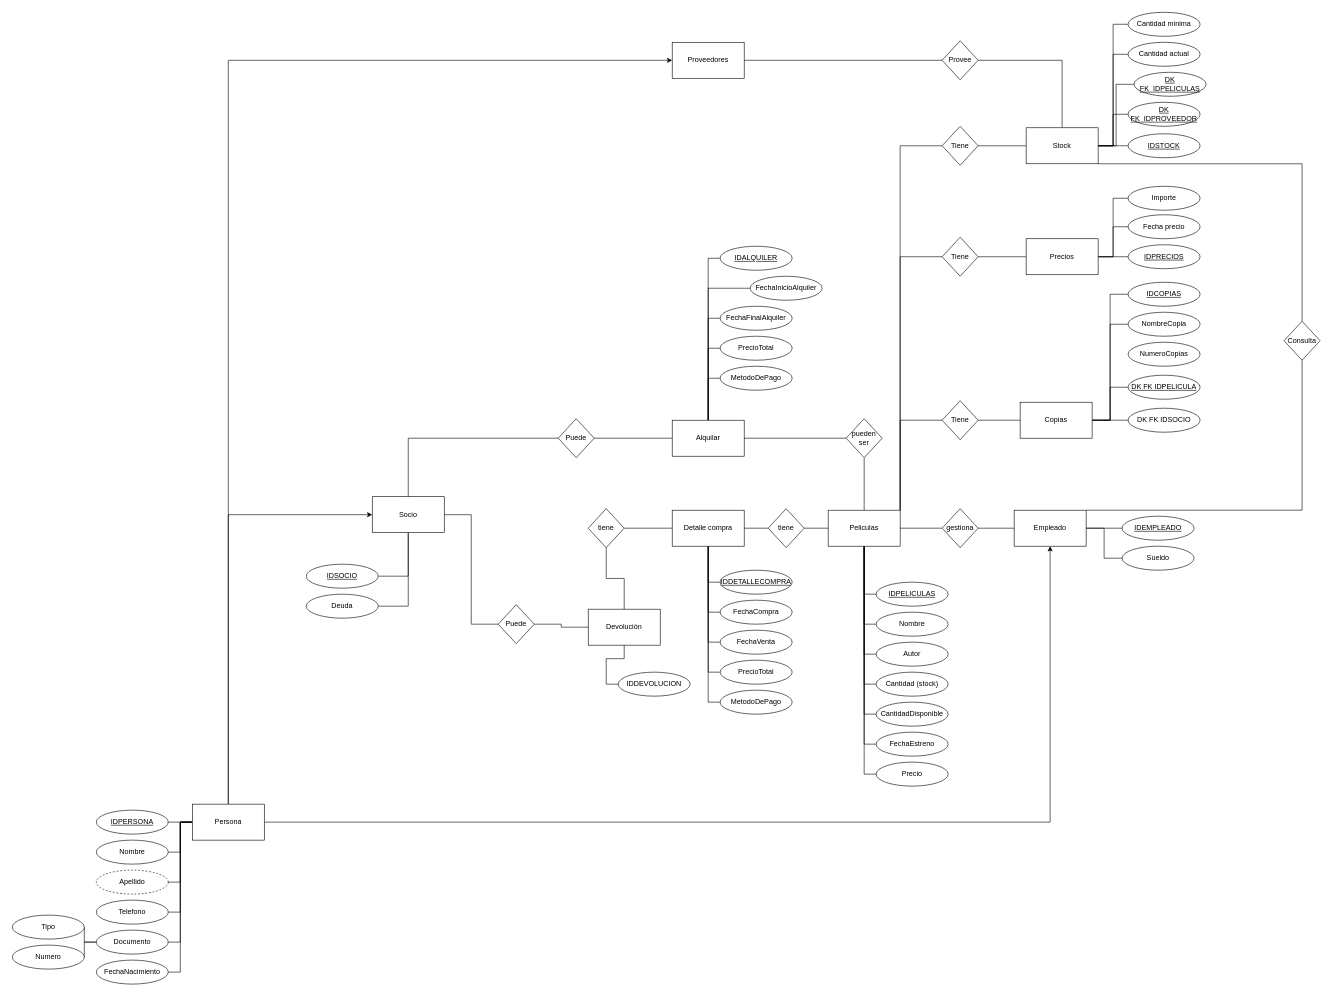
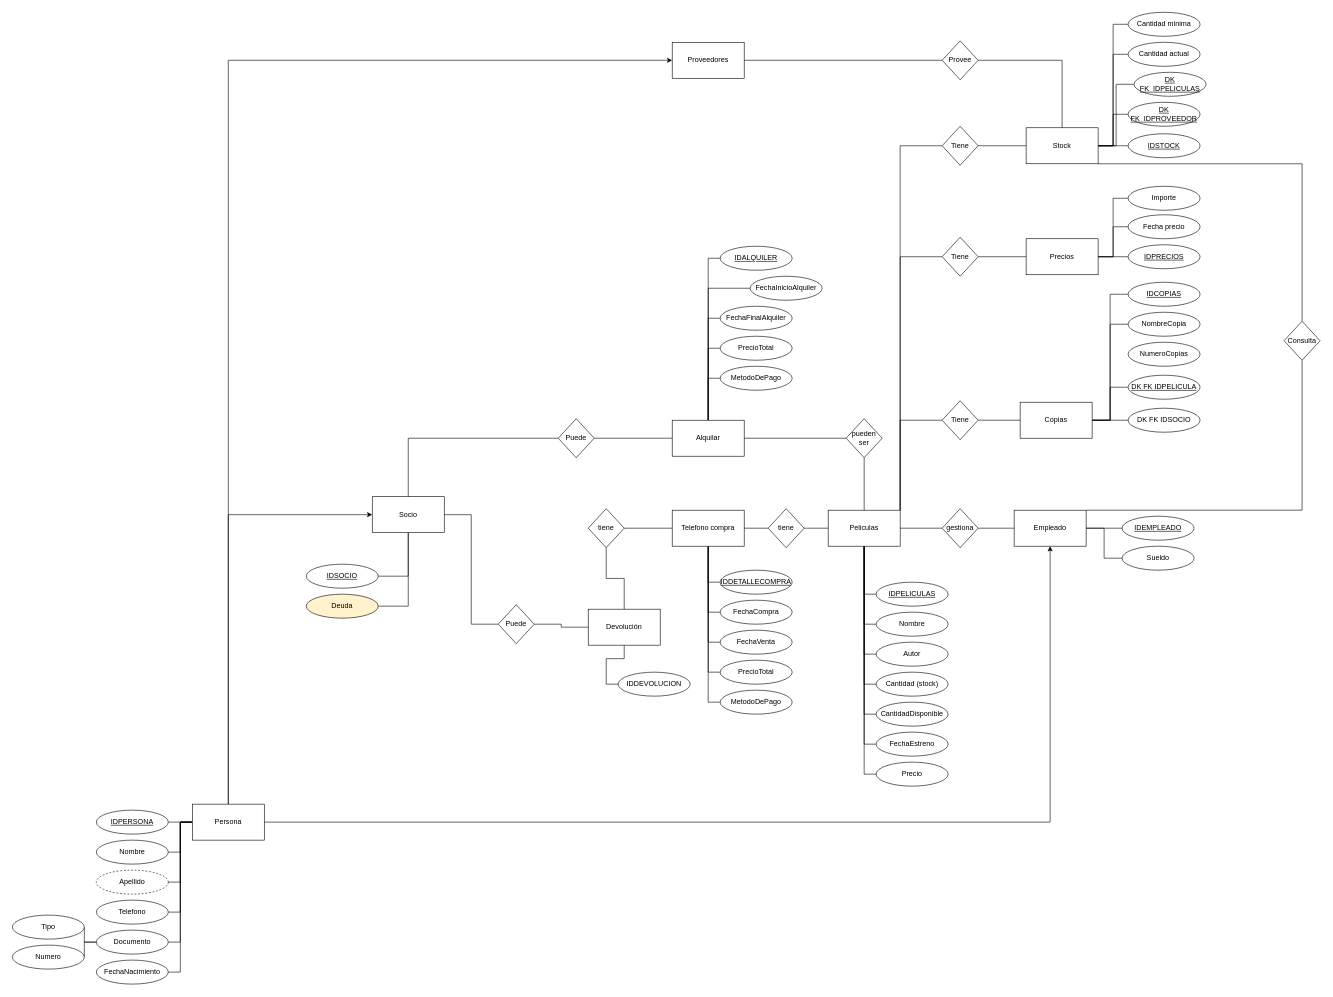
(708, 528) -> (708, 528)
(342, 606) -> (342, 606)
